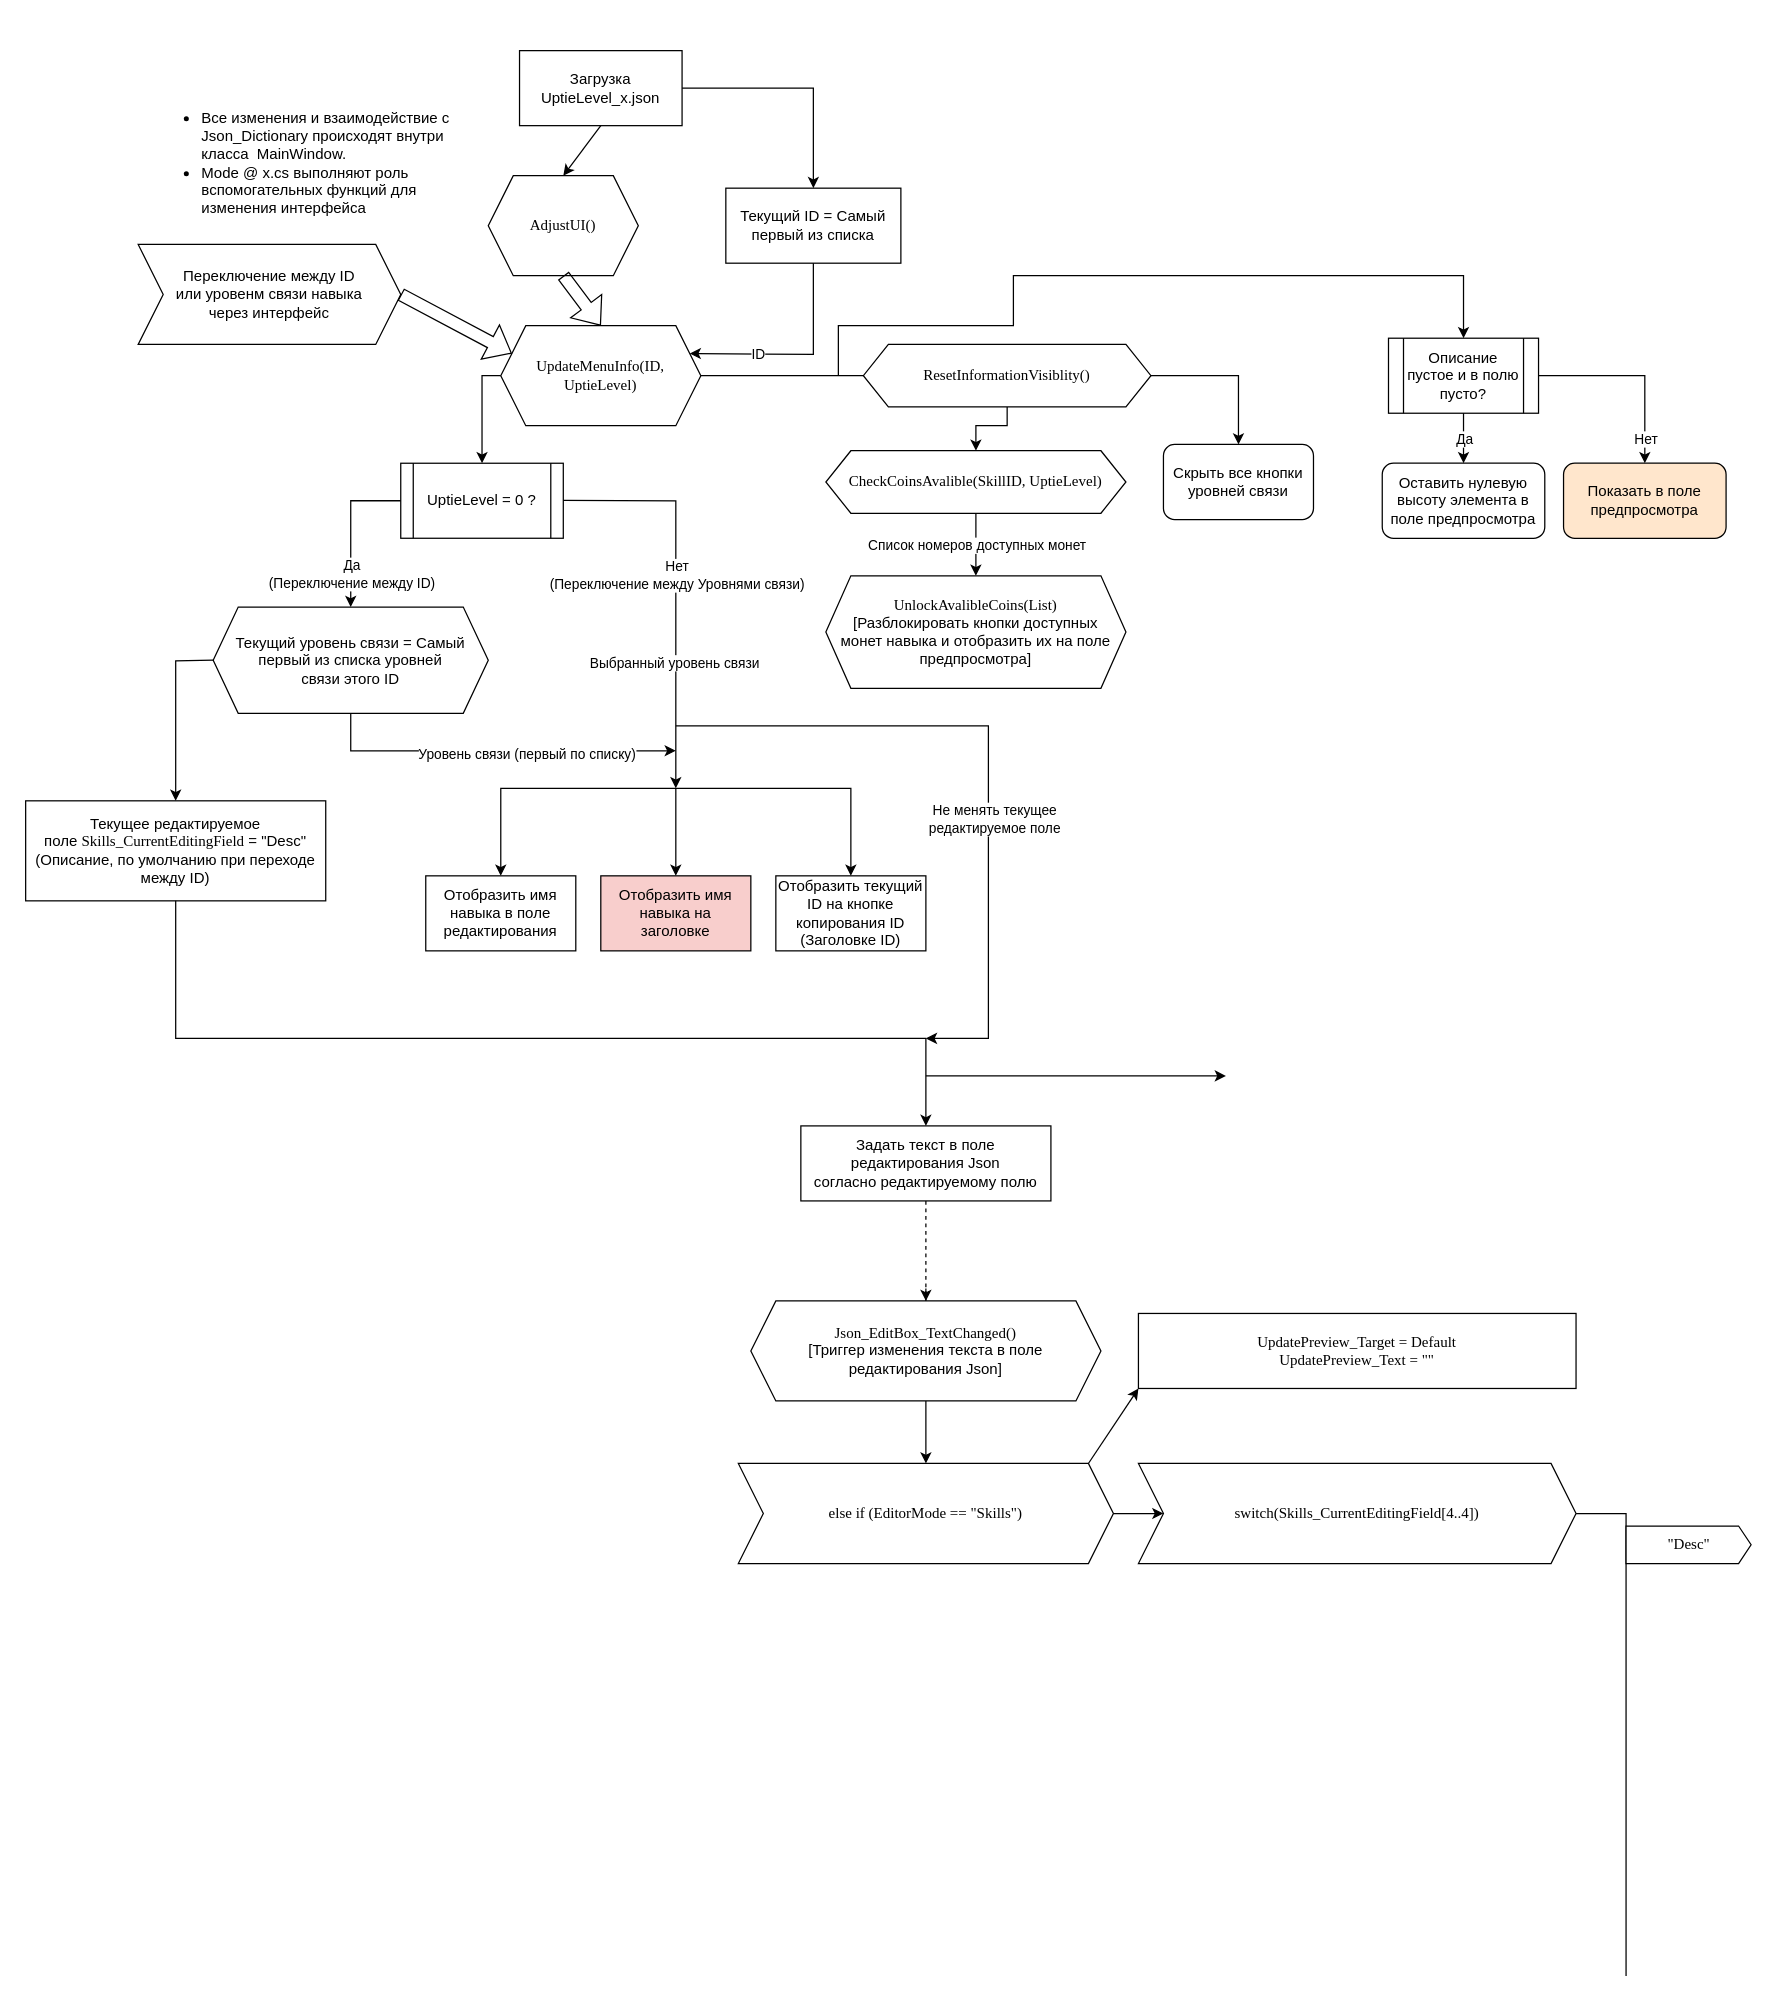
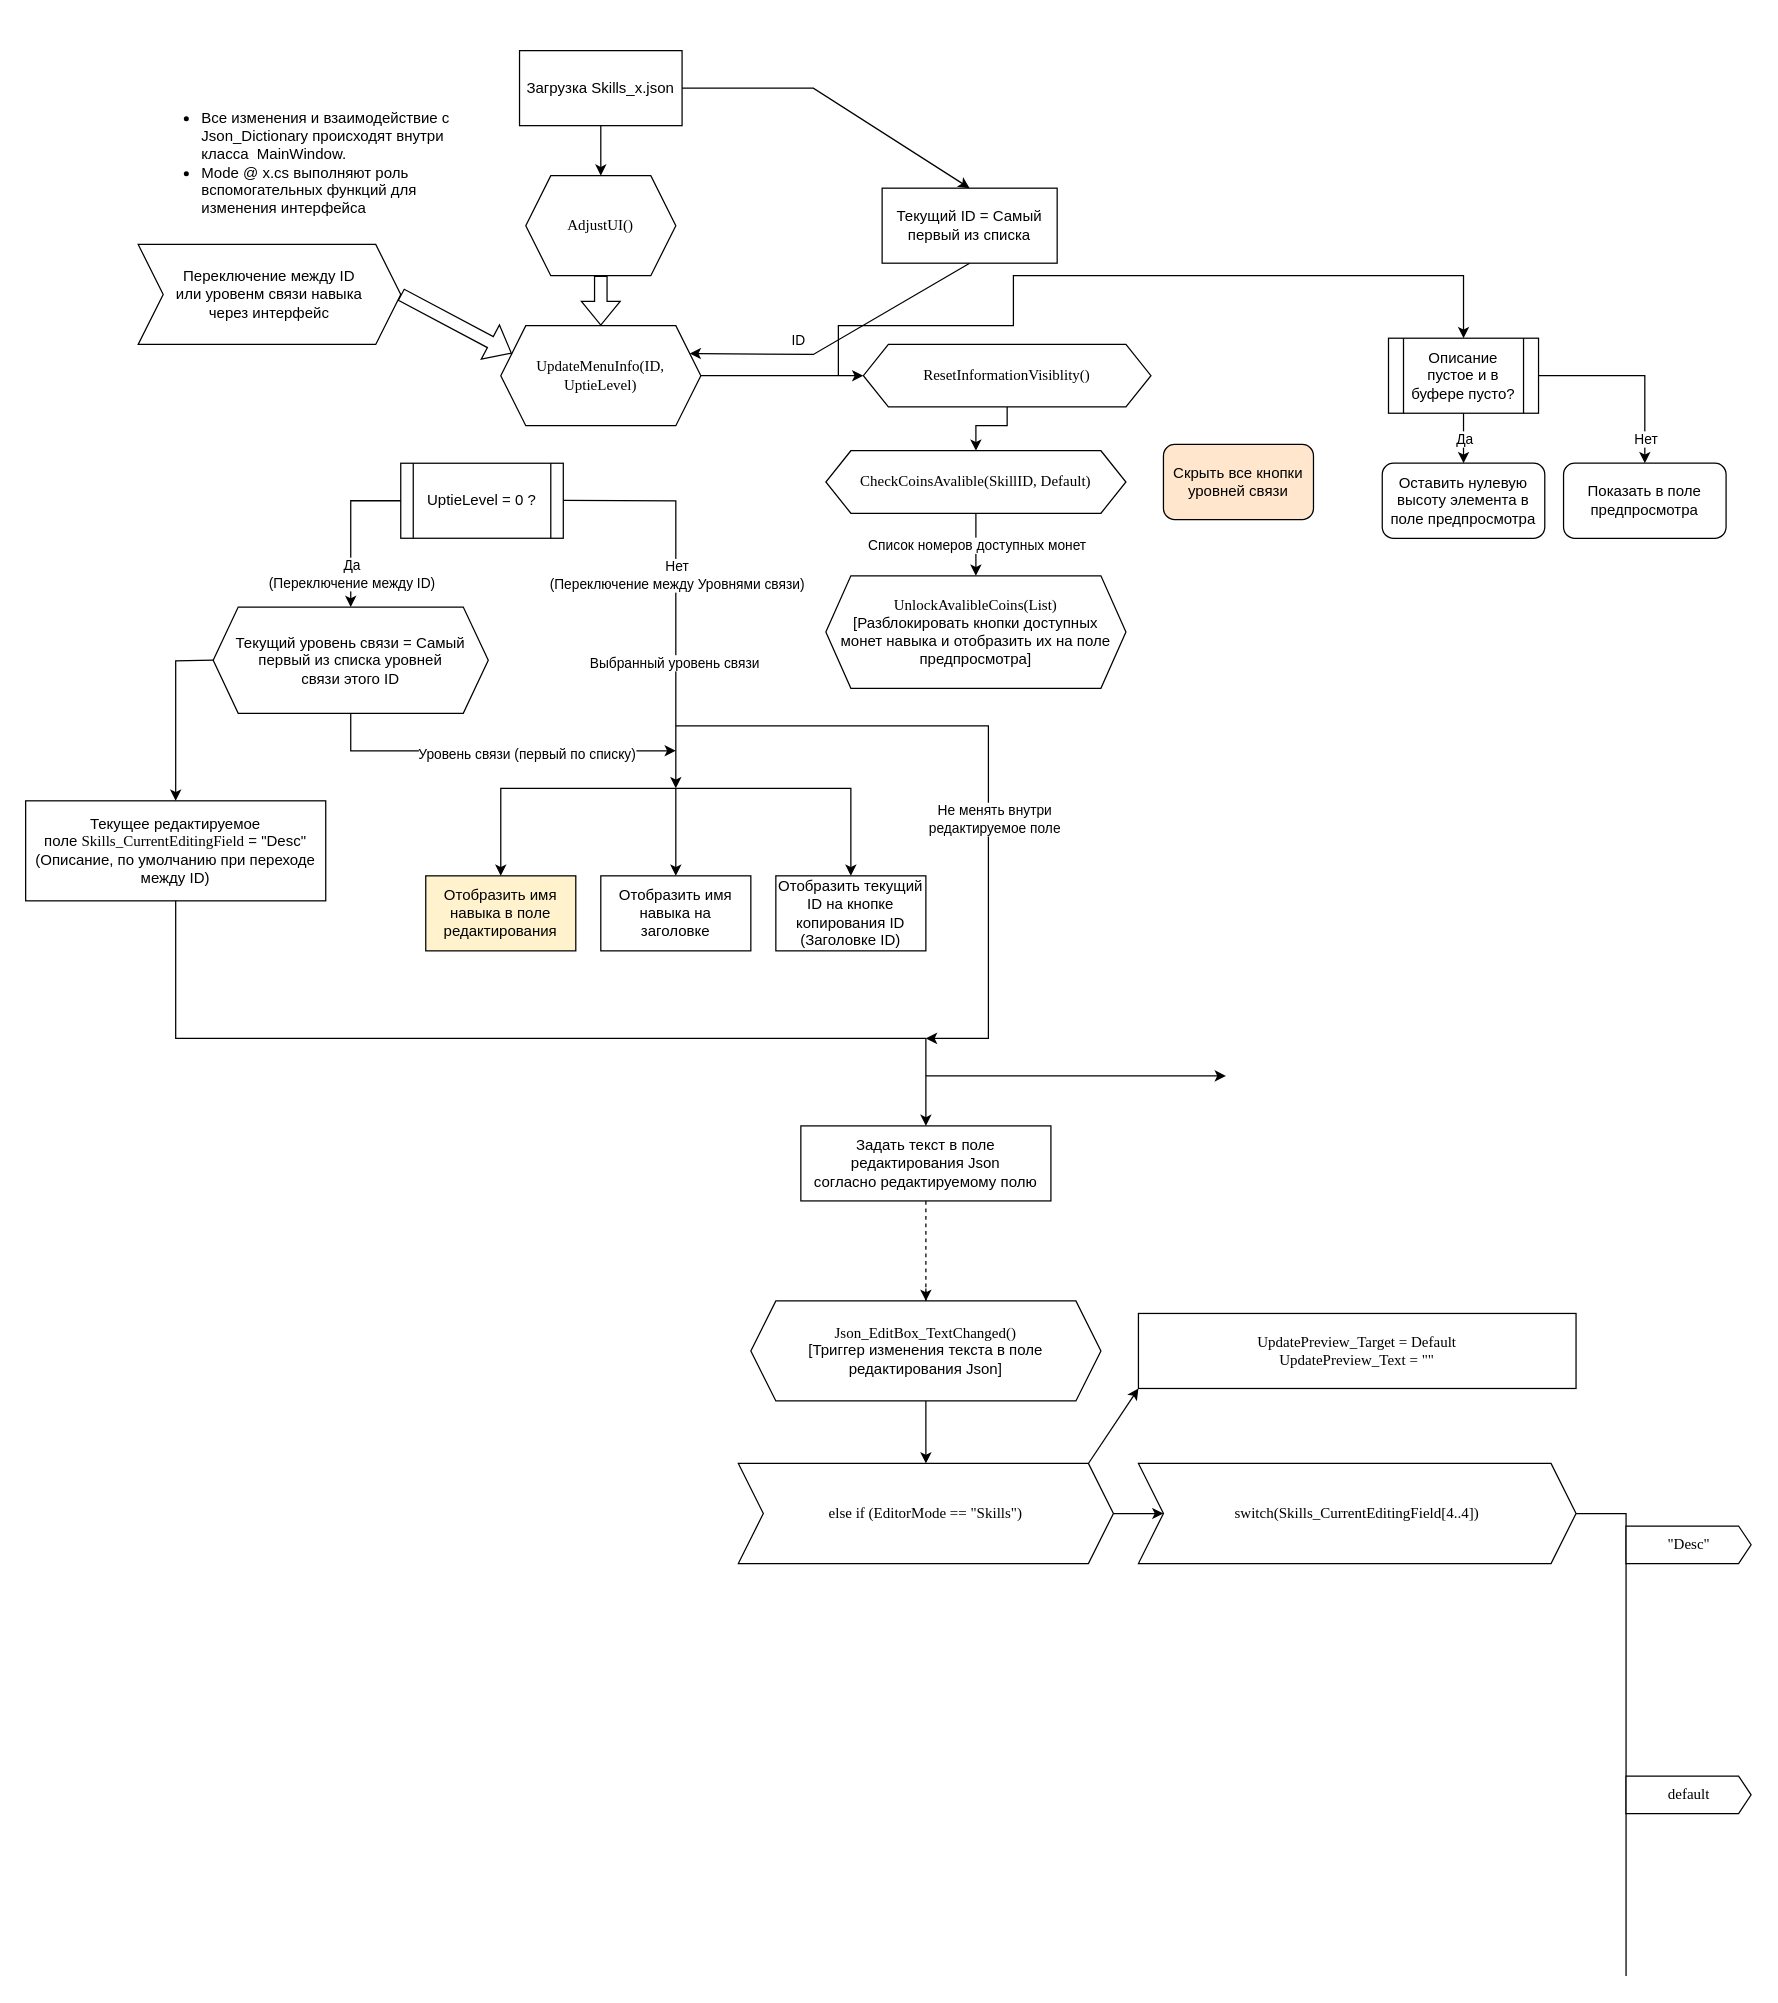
(601, 88) -> (601, 88)
(563, 226) -> (601, 226)
(813, 226) -> (969, 226)
(856, 376) -> (853, 376)
(1224, 376) -> none
(1463, 376) -> (1463, 376)
(482, 406) -> none
(976, 482) -> (976, 482)
(1238, 482) -> (1238, 482)
(1644, 501) -> (1644, 501)
(995, 819) -> (995, 819)
(501, 913) -> (501, 913)
(676, 913) -> (676, 913)
none -> (1688, 1794)
